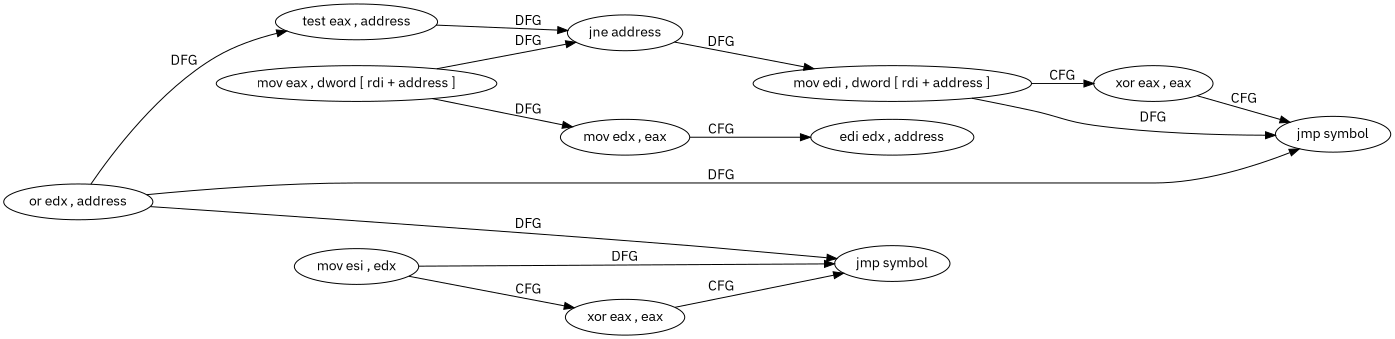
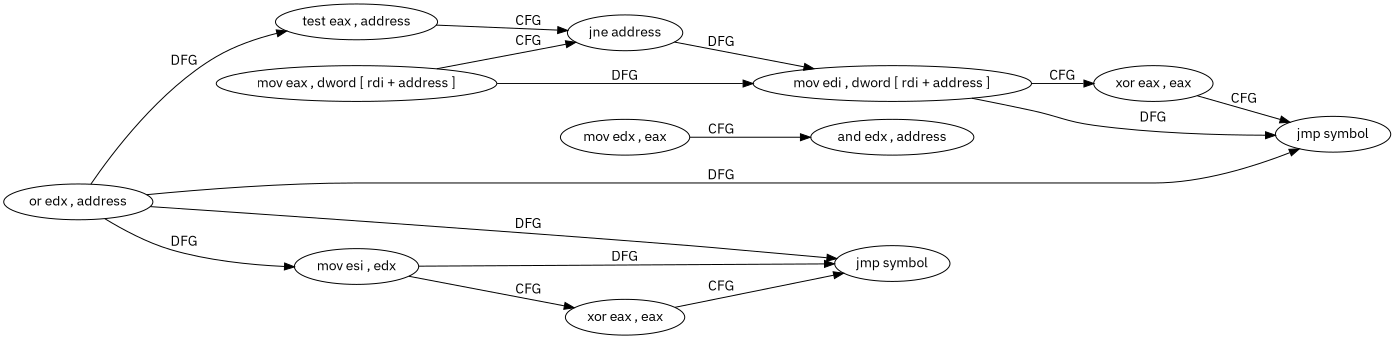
(529, 21) -> (529, 21)
(529, 41) -> (529, 41)
(497, 112) -> (620, 84)
(892, 137) -> (892, 137)
none -> (191, 255)
